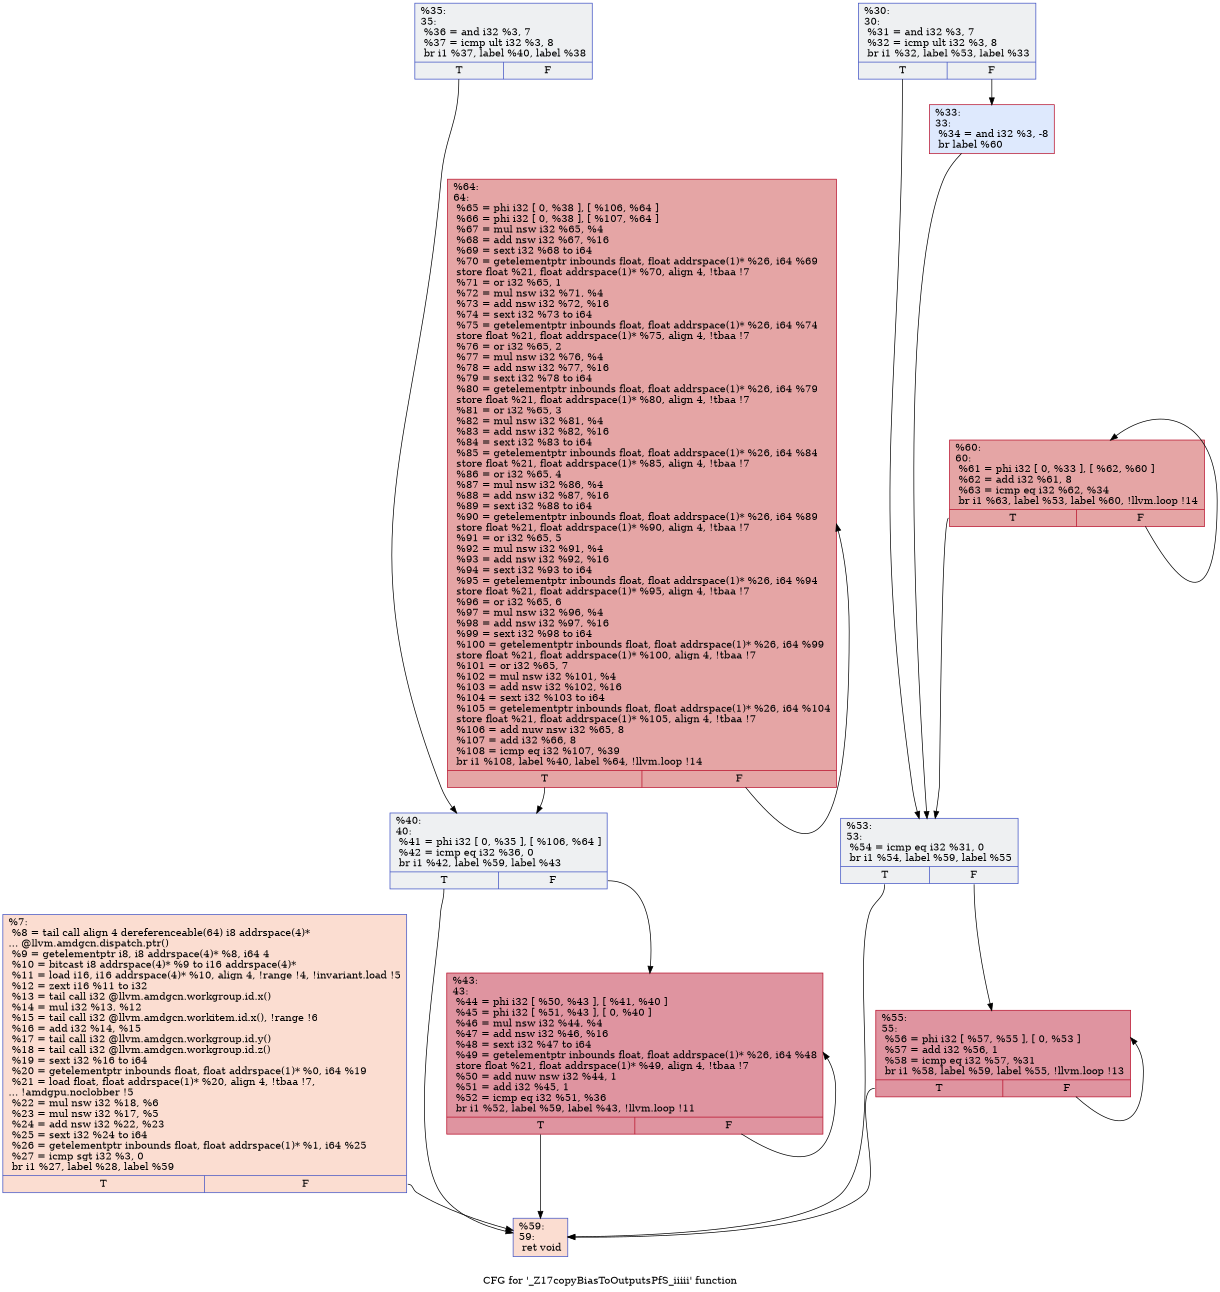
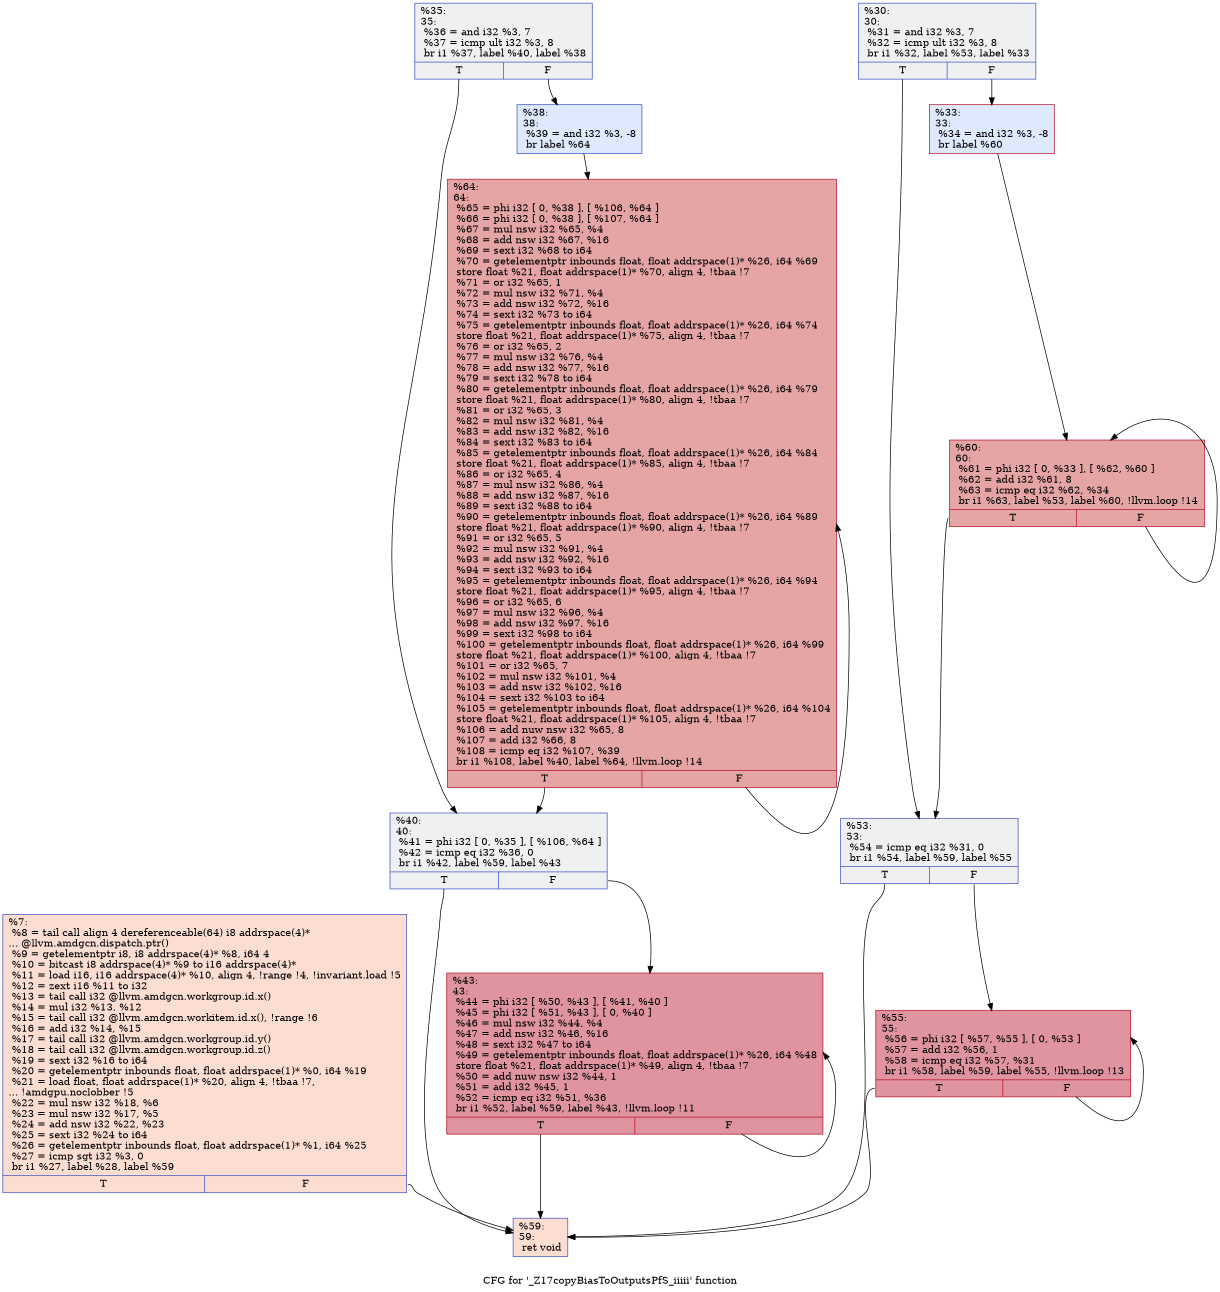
none -> (579, 129)
(914, 478) -> (1031, 293)
